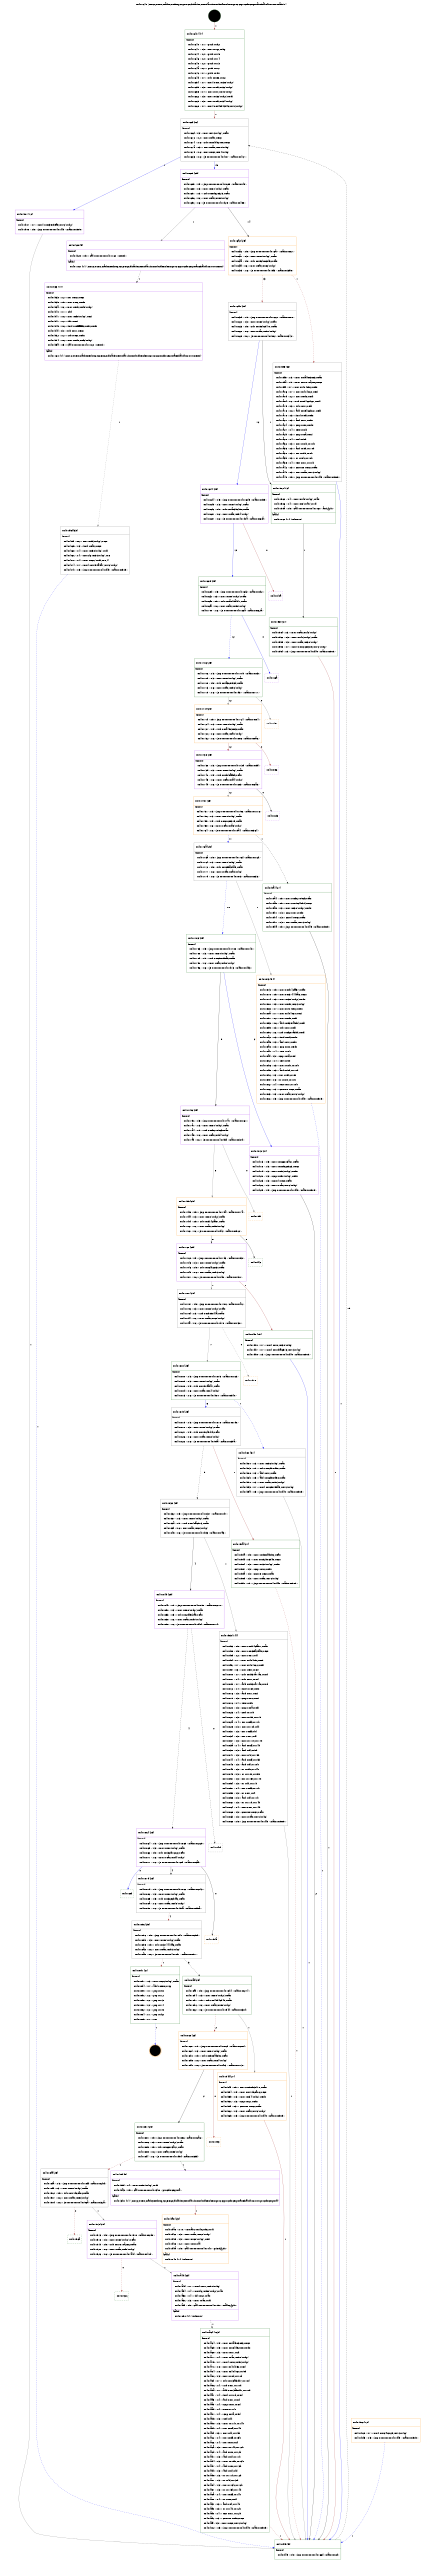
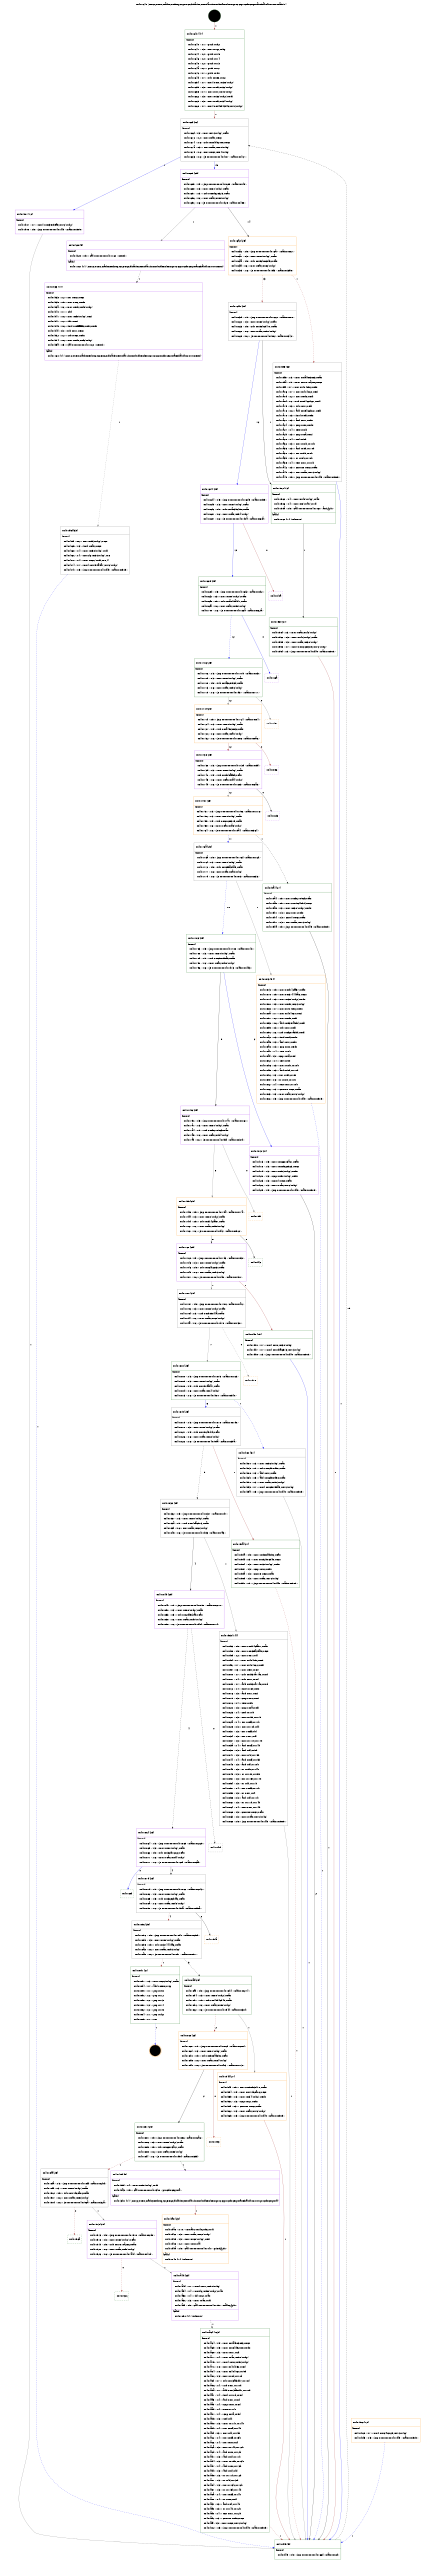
(214, 1899) -> (204, 1922)
